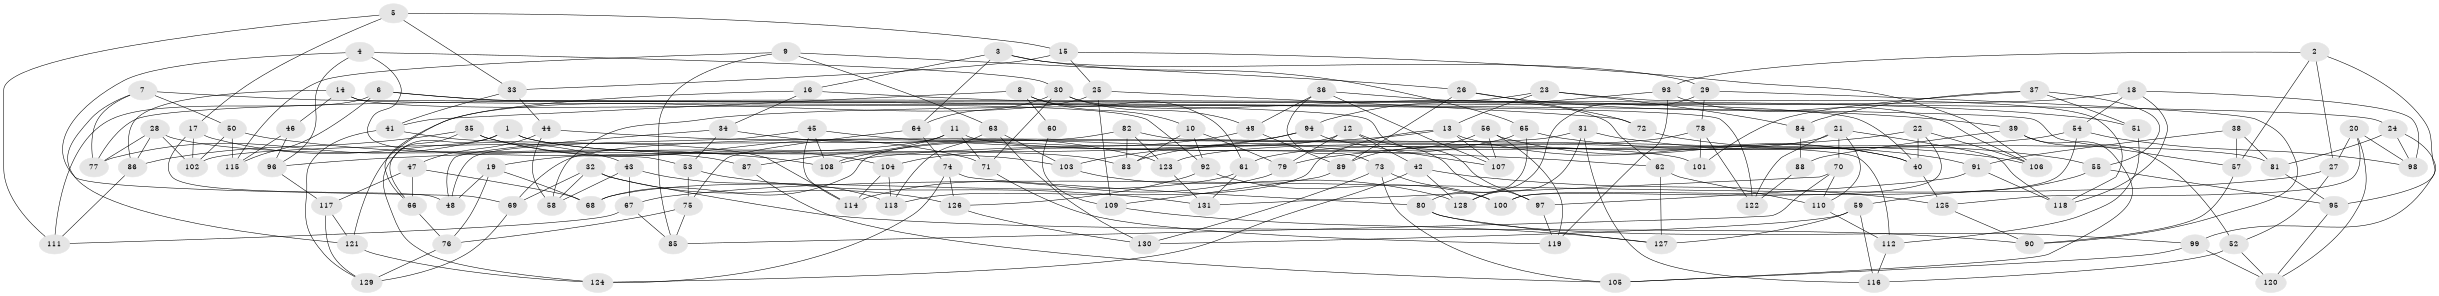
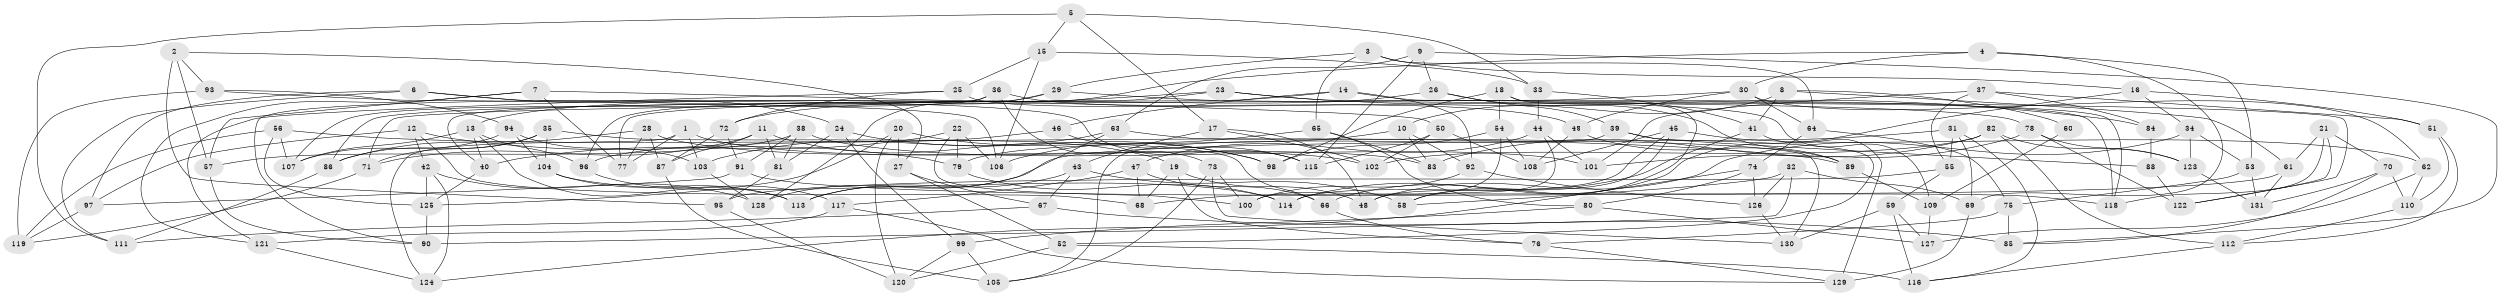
none -> (693, 148)
(1702, 150) -> (308, 194)
none -> (1195, 155)
(1859, 173) -> (2447, 174)
